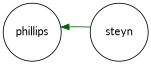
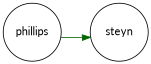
(80, 27) -> (72, 38)
